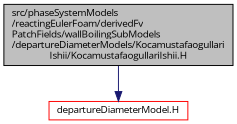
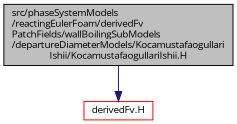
(118, 111) -> (118, 111)
